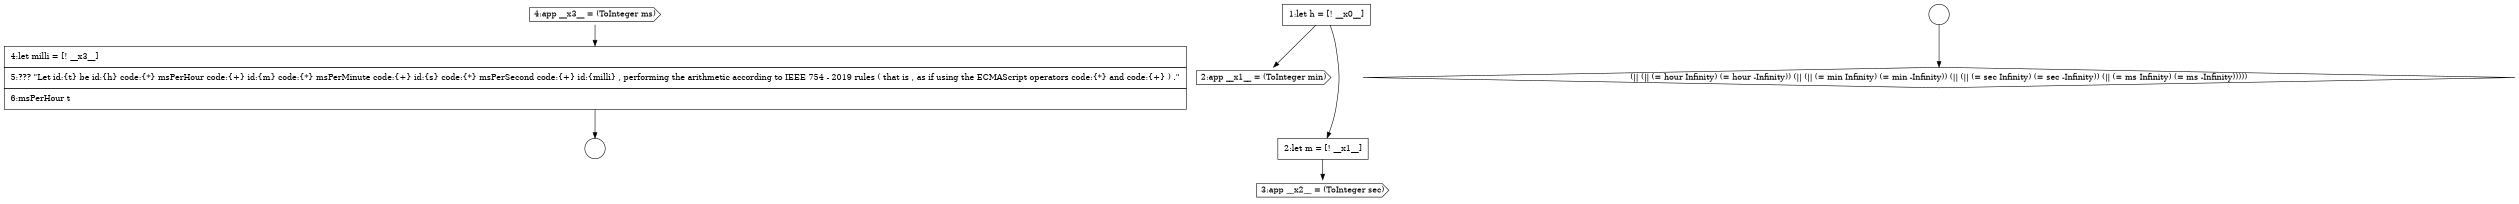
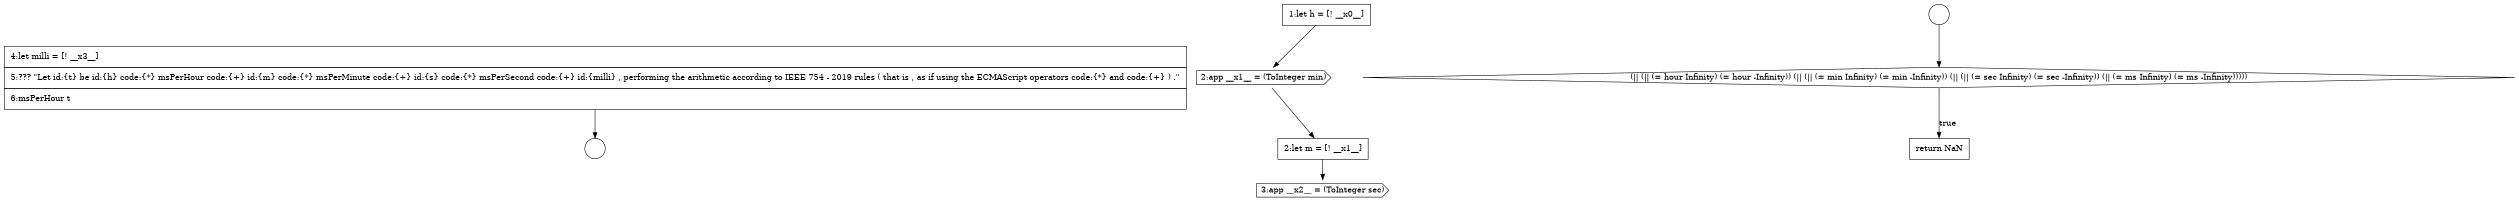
(595, 14) -> none
(1339, 79) -> (1291, 111)
none -> (1939, 149)
